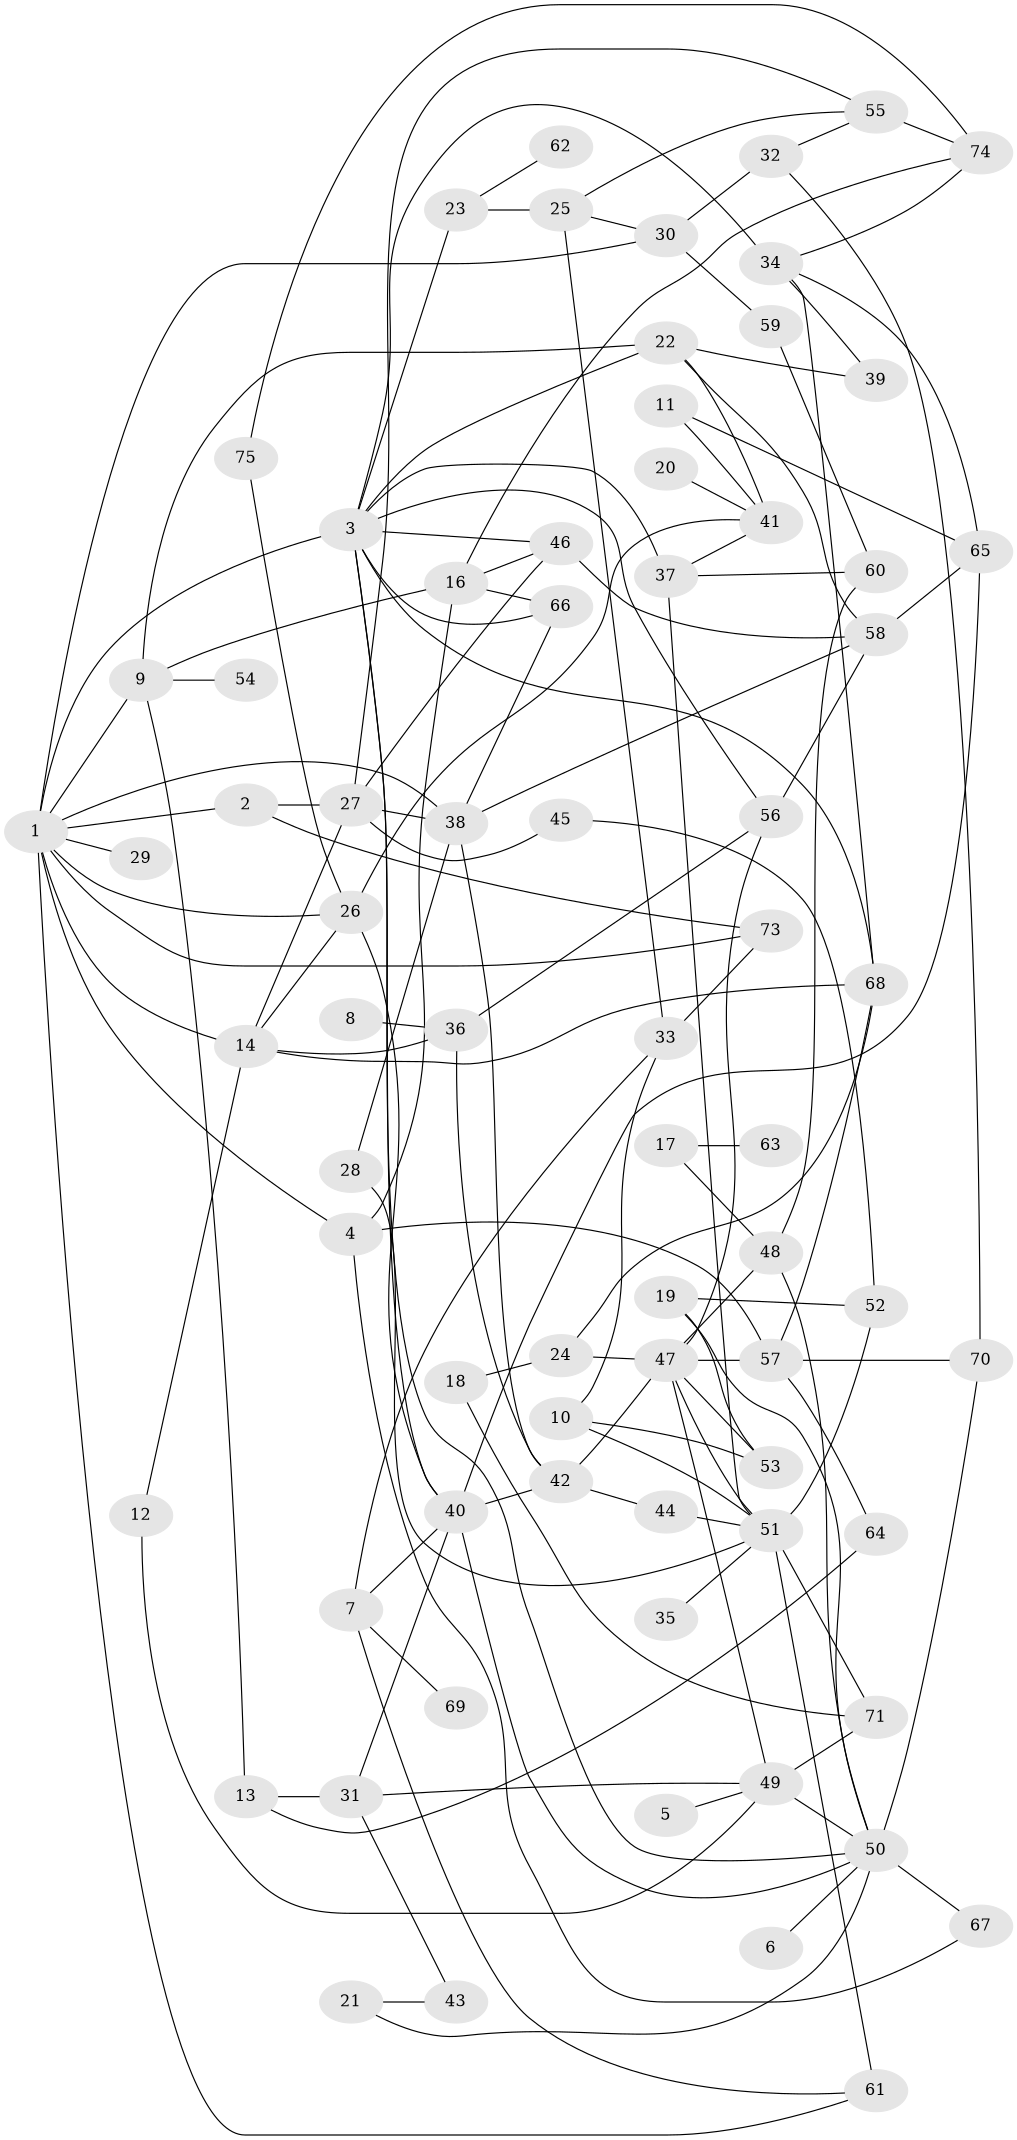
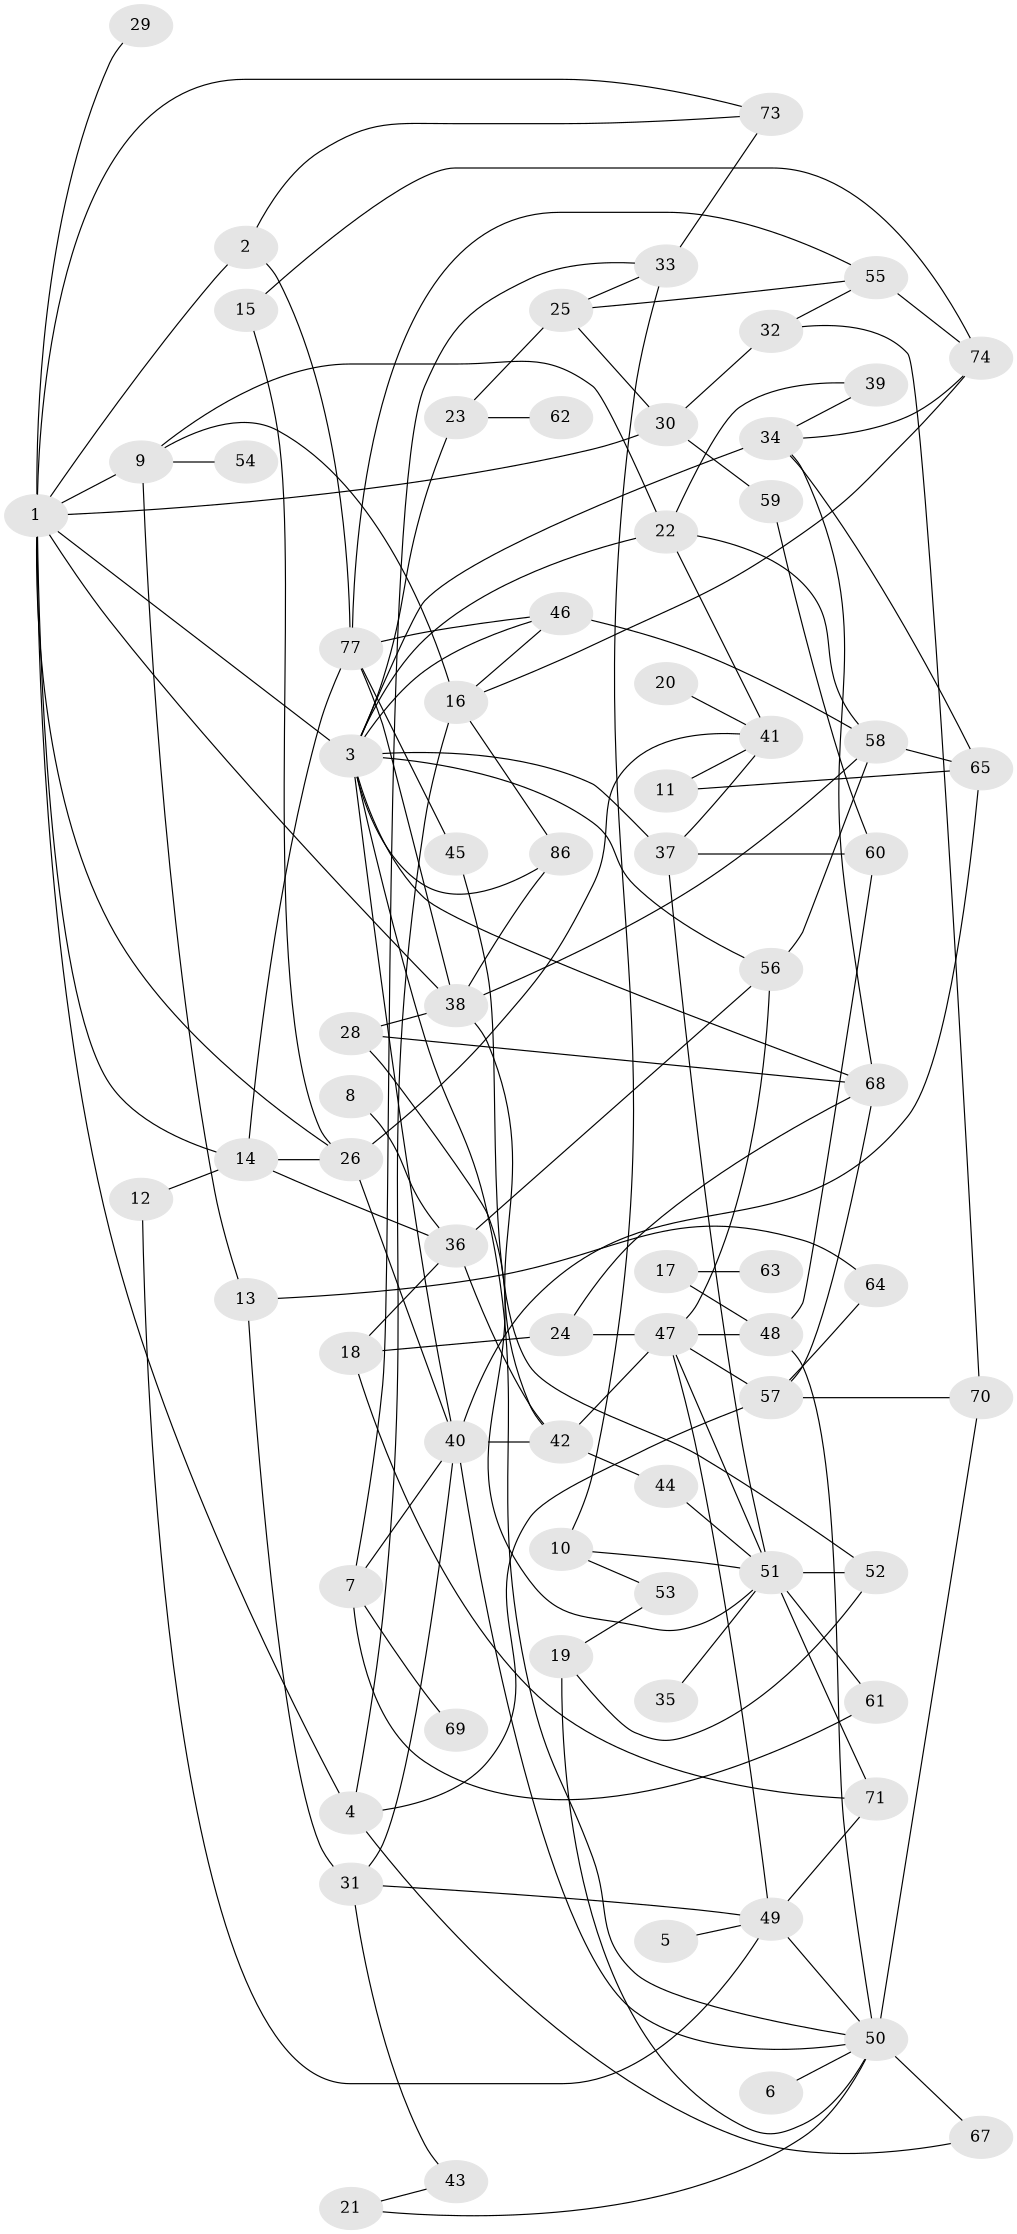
(246, 459) -> (246, 310)
(561, 607) -> (561, 854)
(351, 805) -> (351, 649)
(561, 1035) -> (614, 1059)
none -> (404, 1300)
(719, 1414) -> none
(129, 1809) -> none
